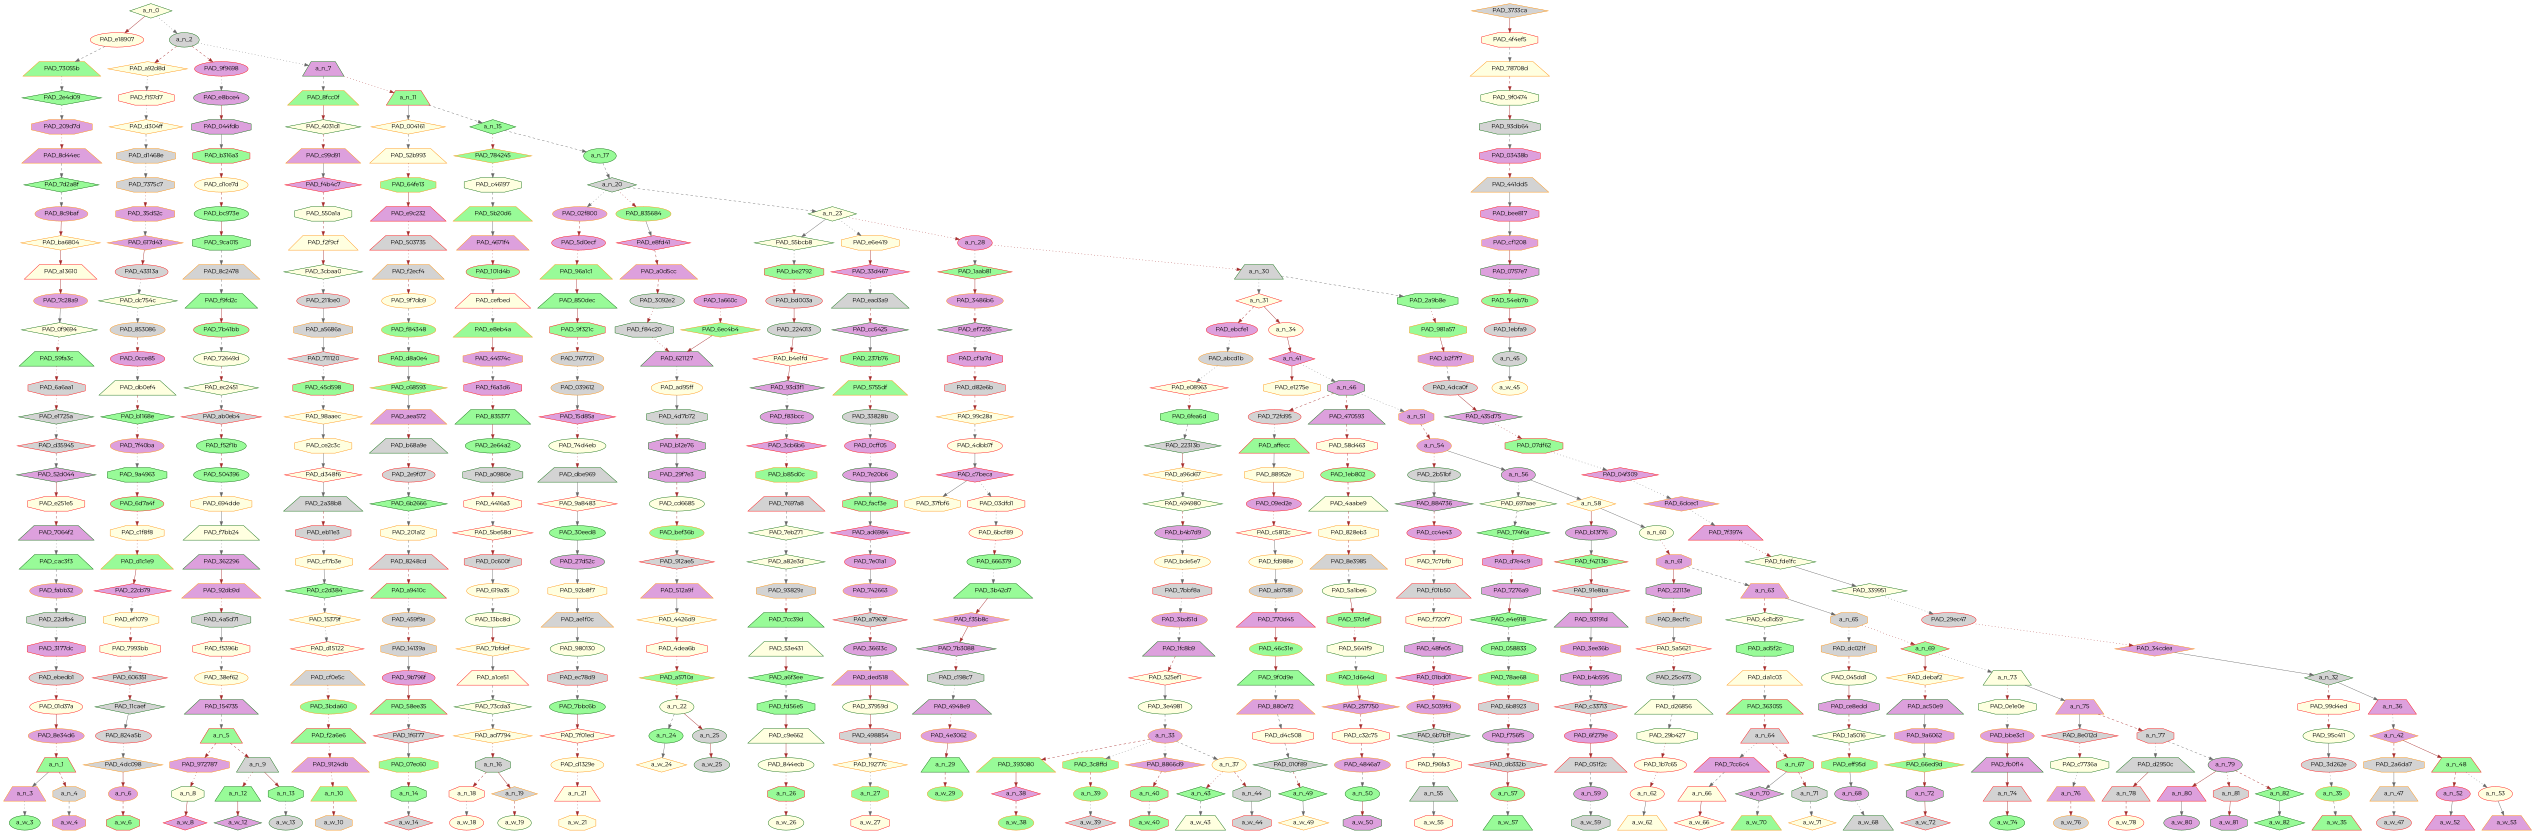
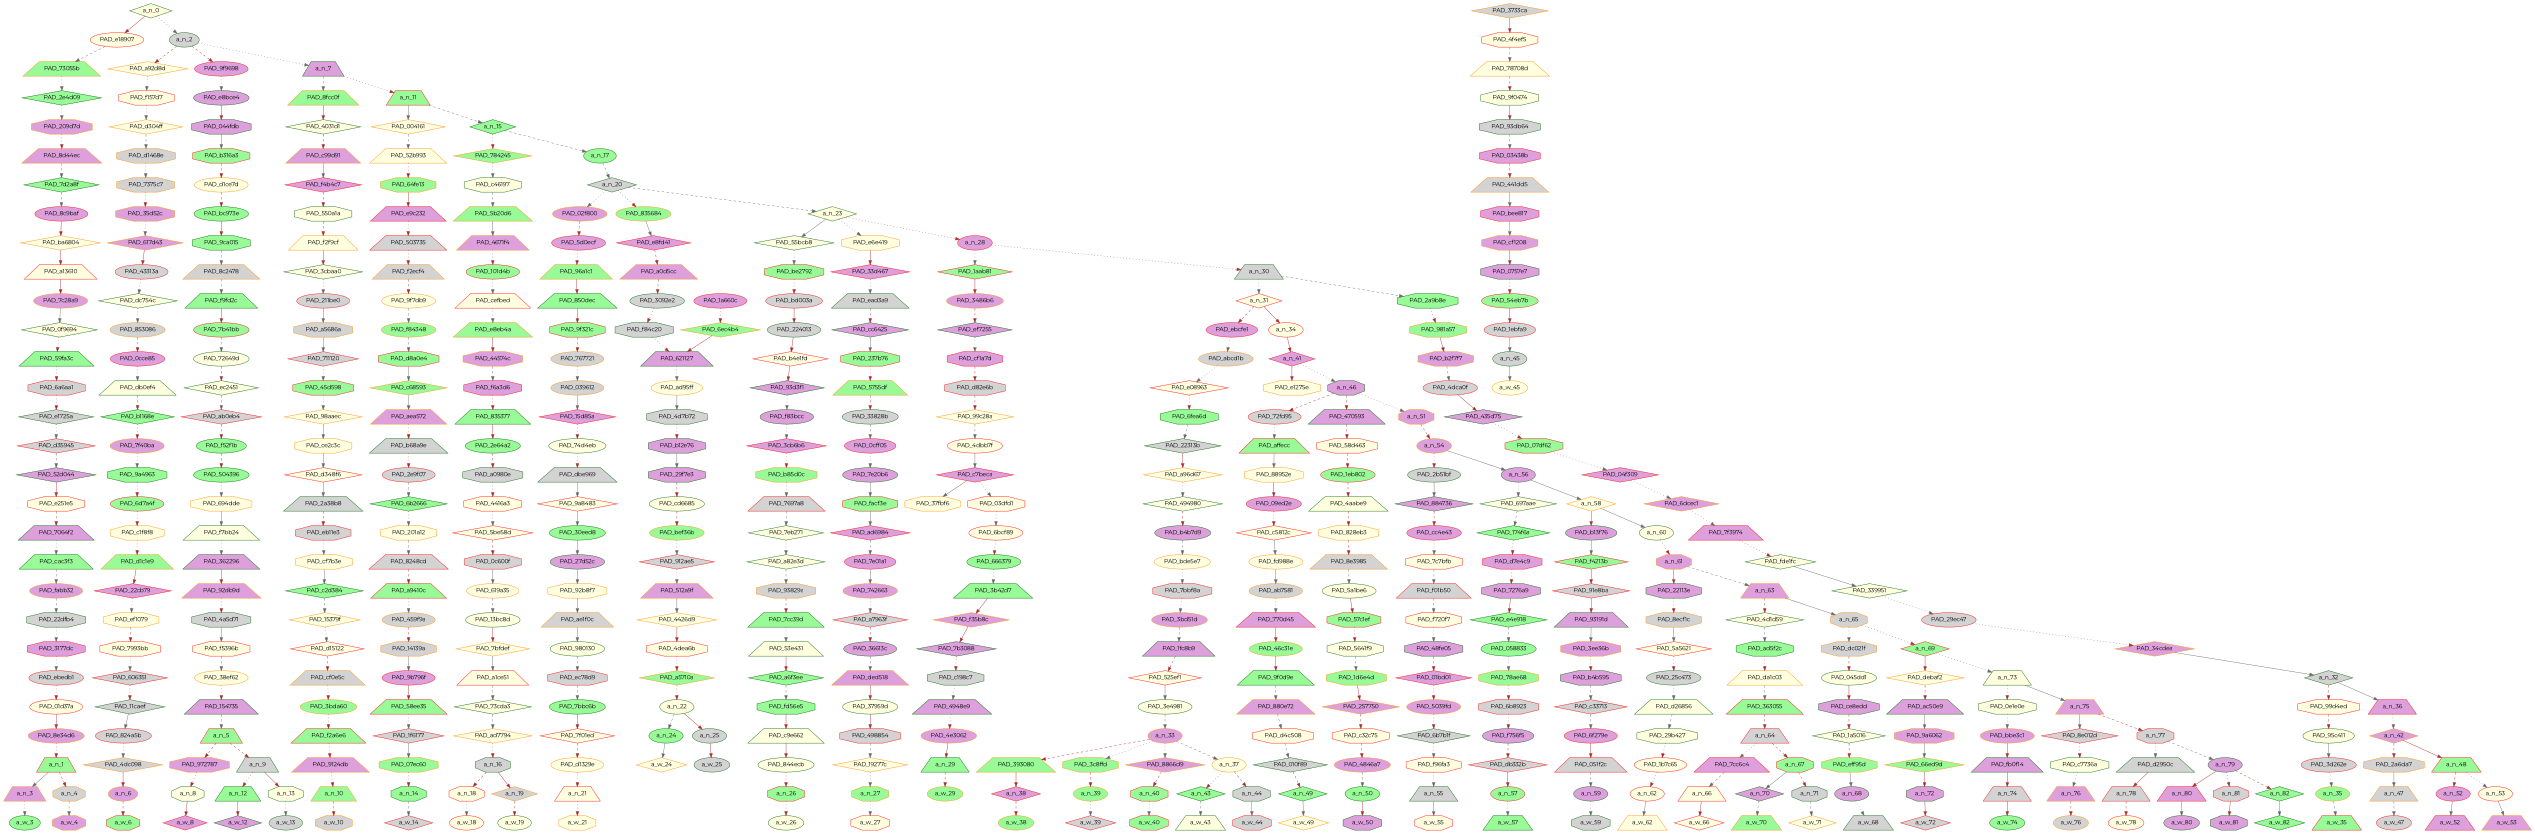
(61, 214) -> (61, 214)
none -> (327, 661)
(286, 794) -> (286, 794)
